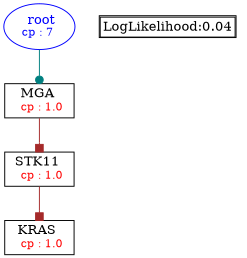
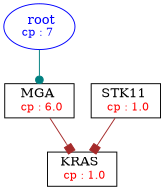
(168, 27) -> none
(42, 107) -> (42, 107)
(39, 130) -> (58, 131)
